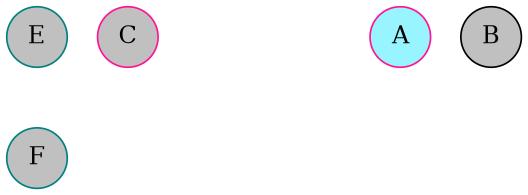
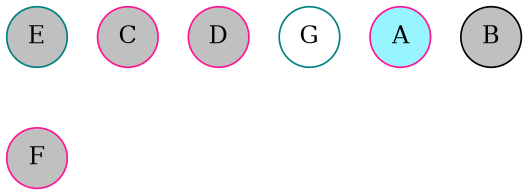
none -> (219, 37)
none -> (309, 37)
(37, 158) -> (37, 158)
